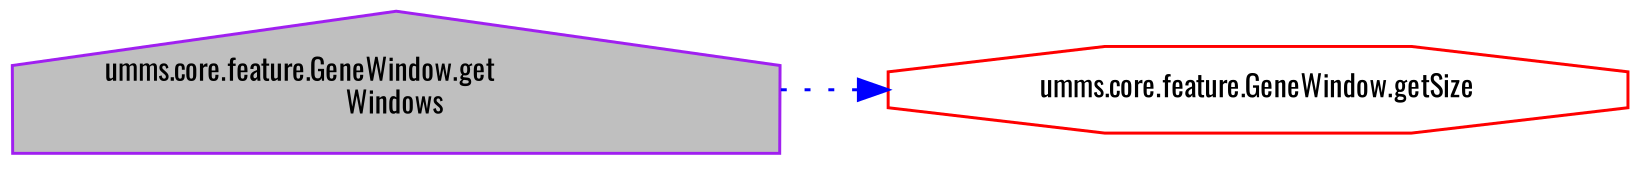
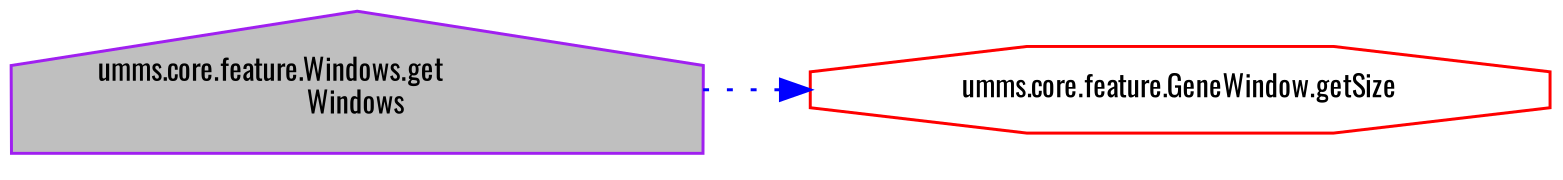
(396, 90) -> (357, 90)
